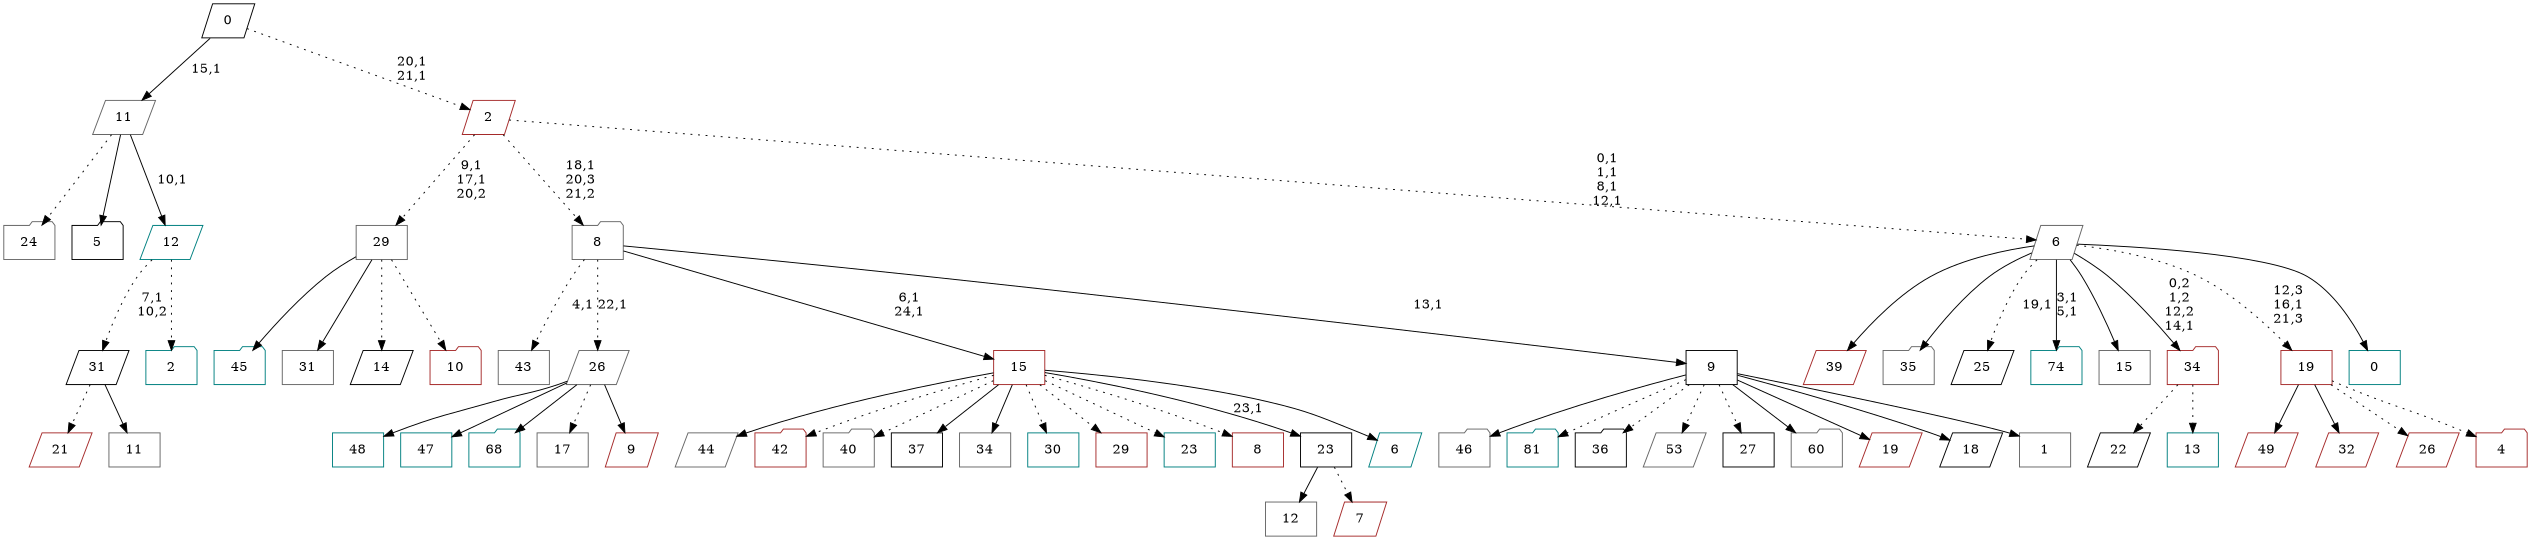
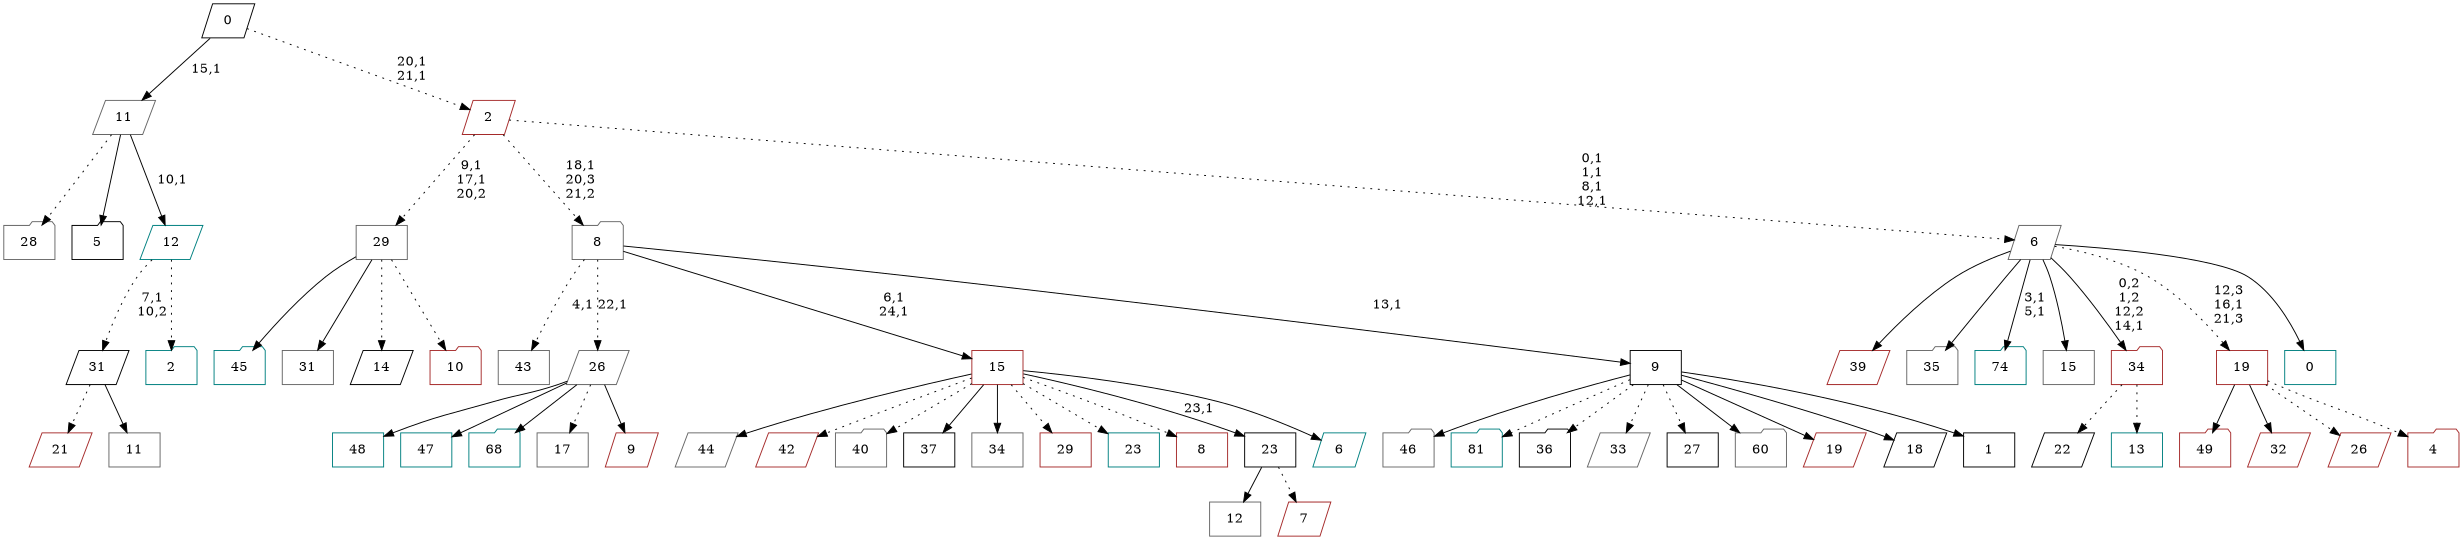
(29, 242) -> (29, 242)
(1983, 368) -> none
(781, 450) -> (787, 450)
(1053, 450) -> none
(1675, 450) -> (1619, 450)
(2045, 450) -> (1989, 450)
(2267, 450) -> (2205, 450)
